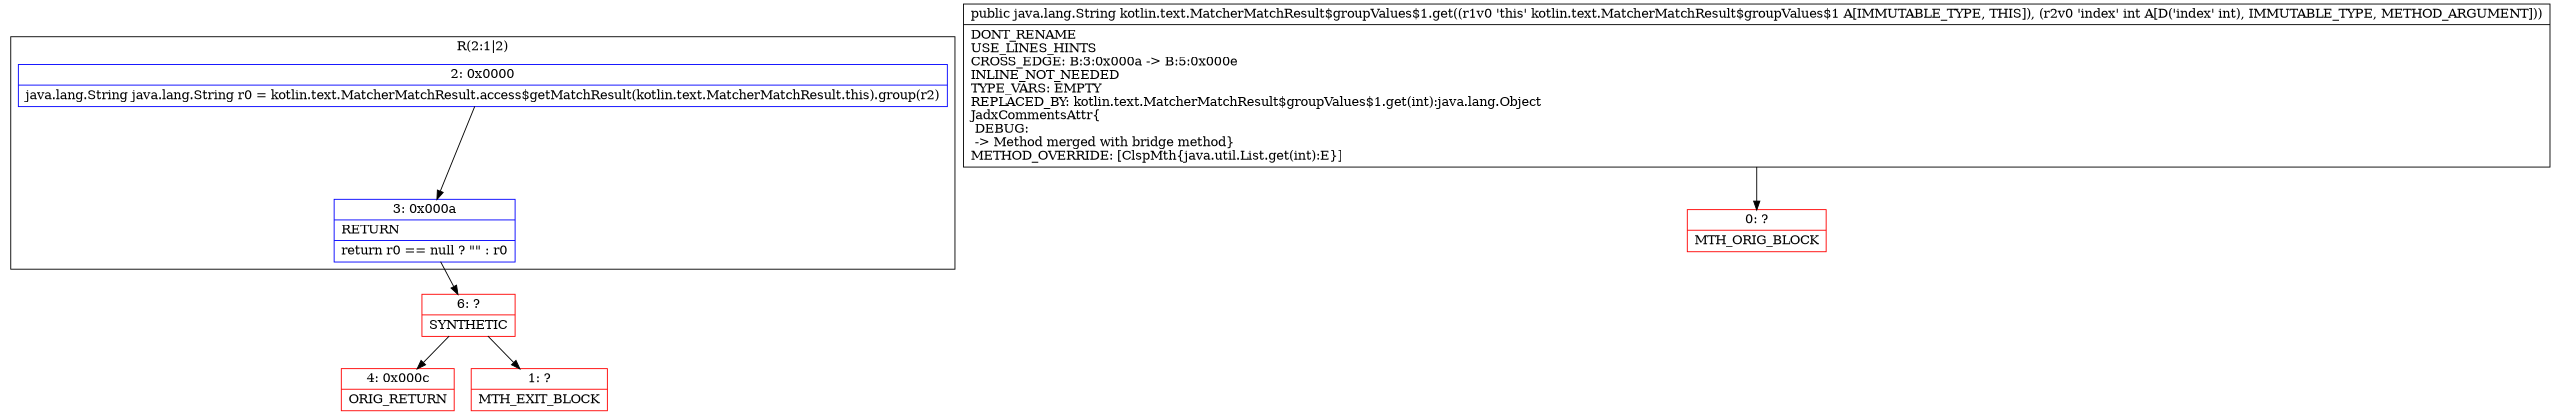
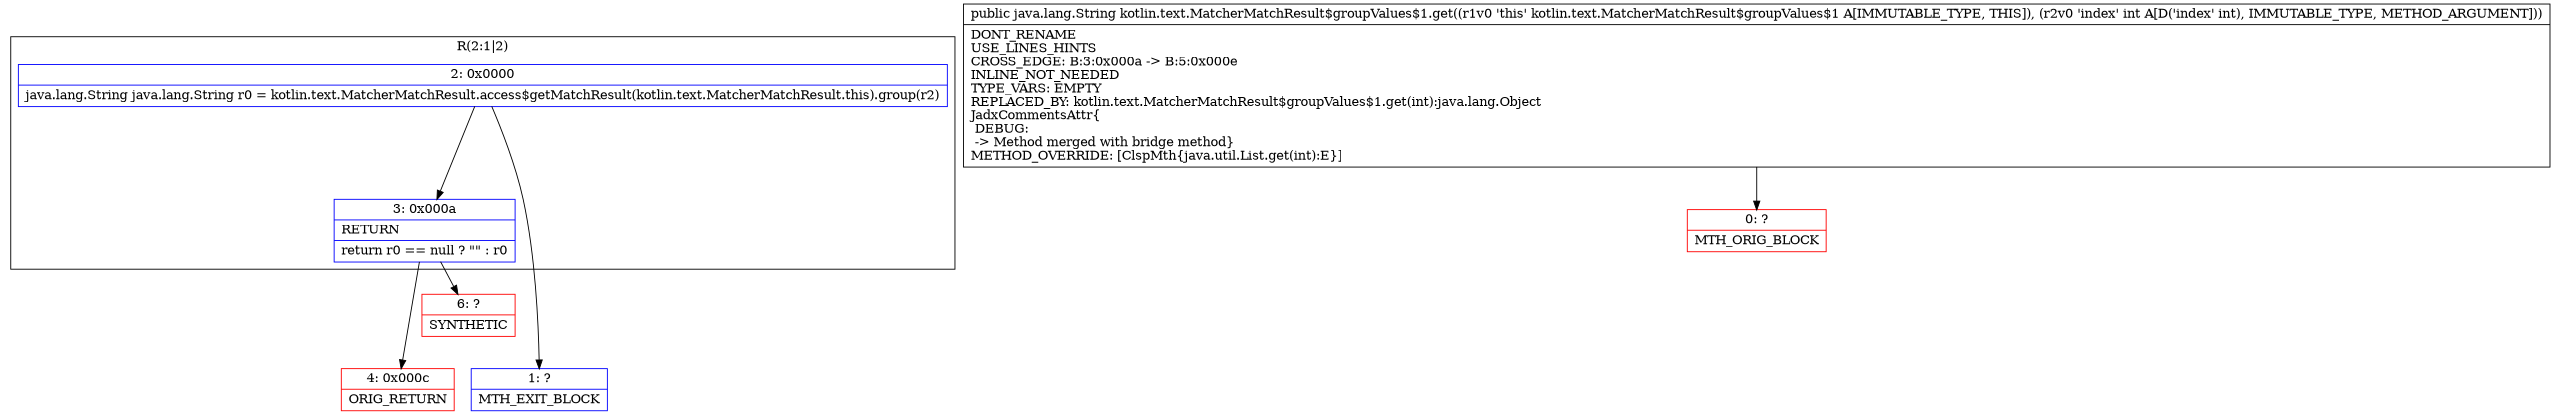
(436, 349) -> (411, 311)
(501, 349) -> (529, 230)
(539, 390) -> (539, 390)
